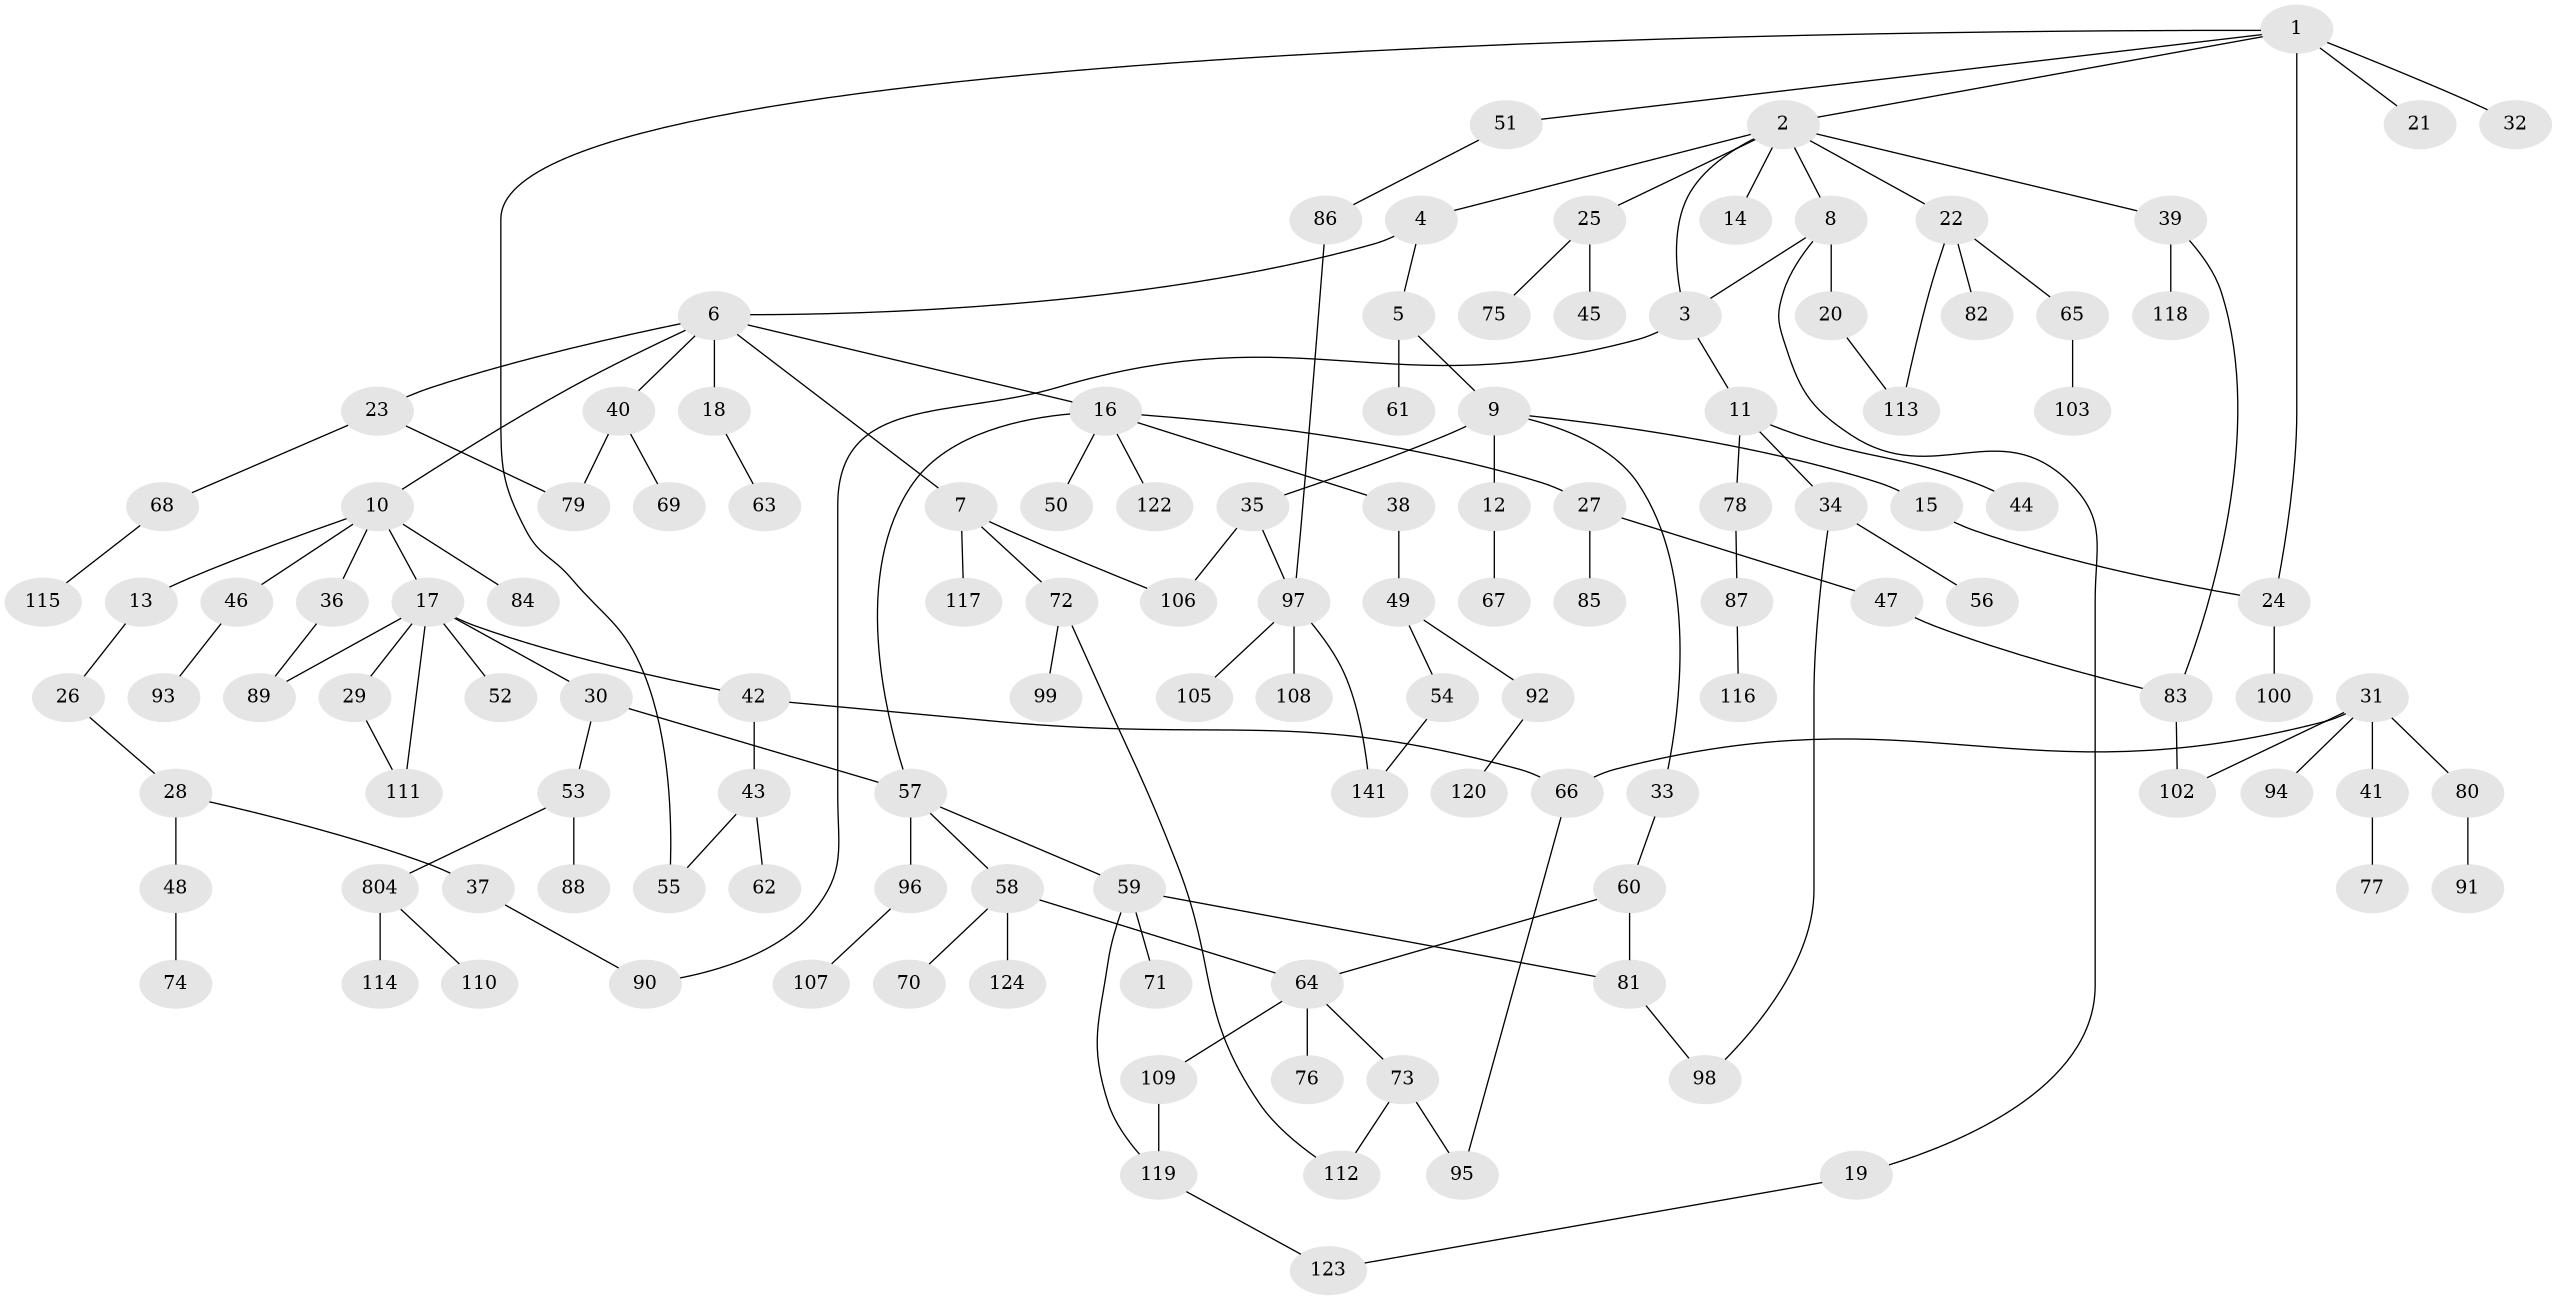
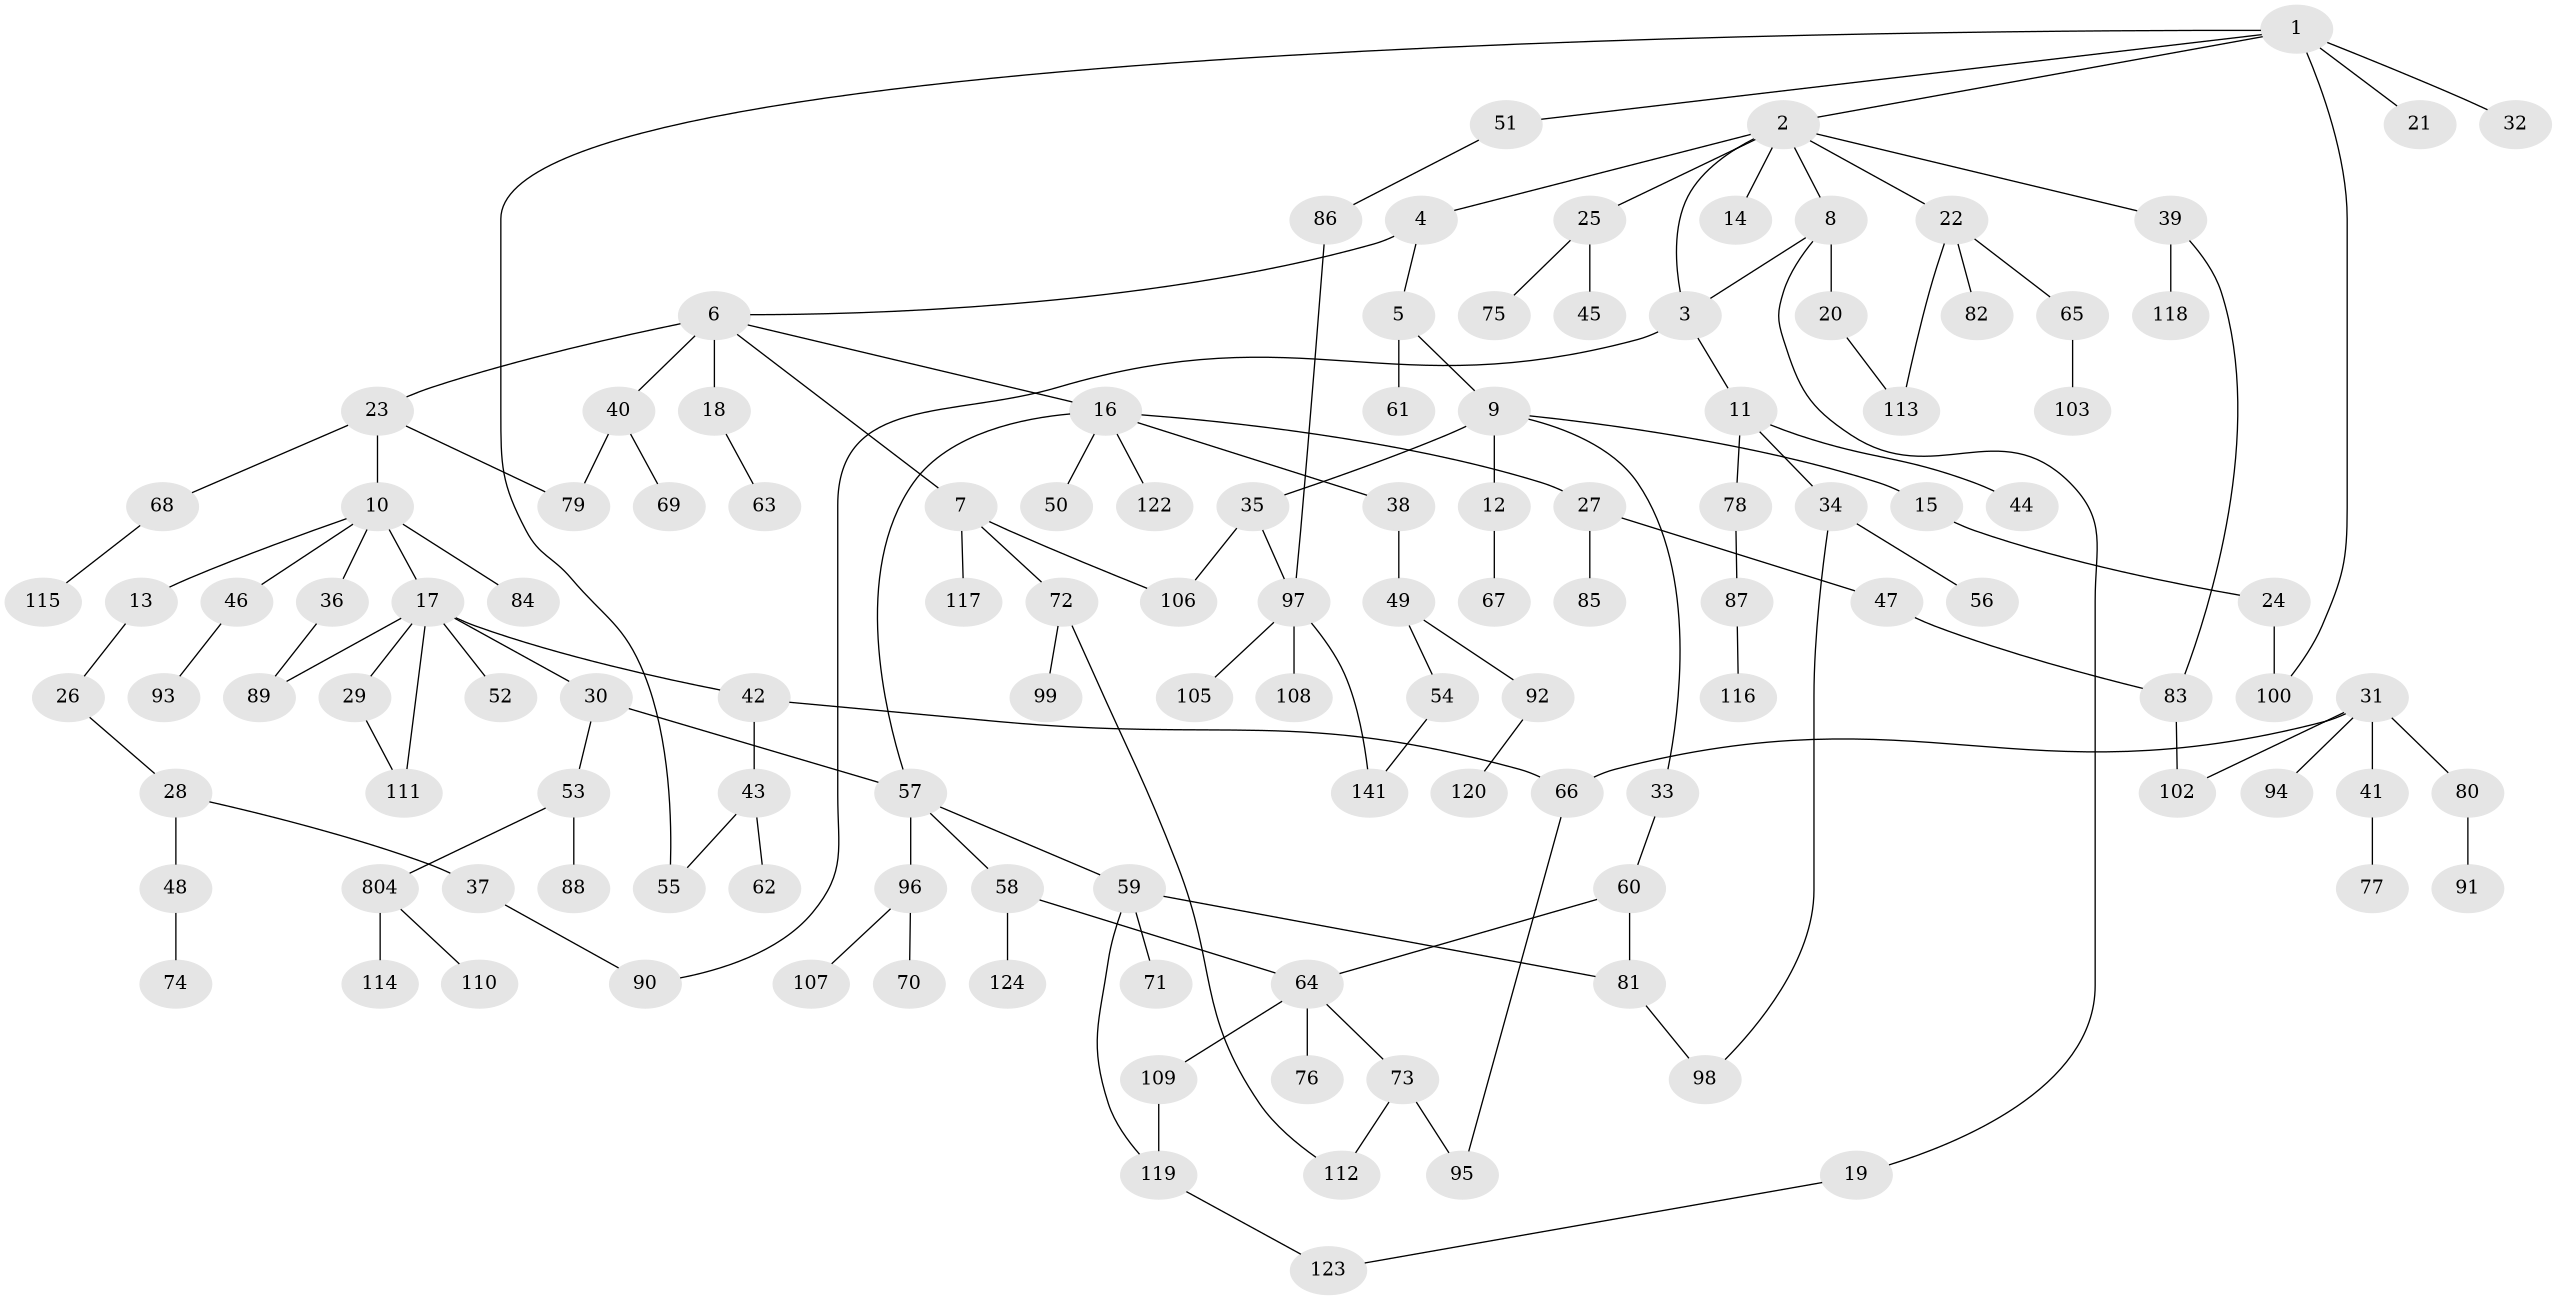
(2297, 316) -> (2347, 368)
(541, 404) -> (377, 459)
(958, 936) -> (910, 937)
